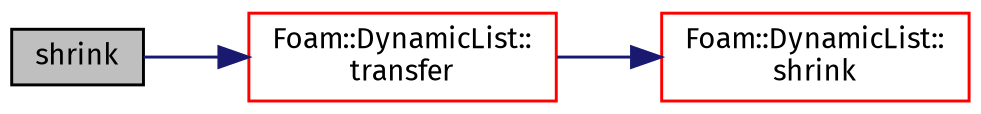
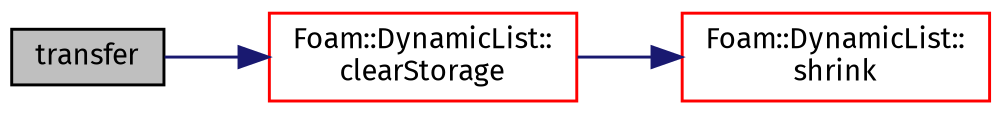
(78, 57) -> (88, 57)
(403, 57) -> (423, 57)
